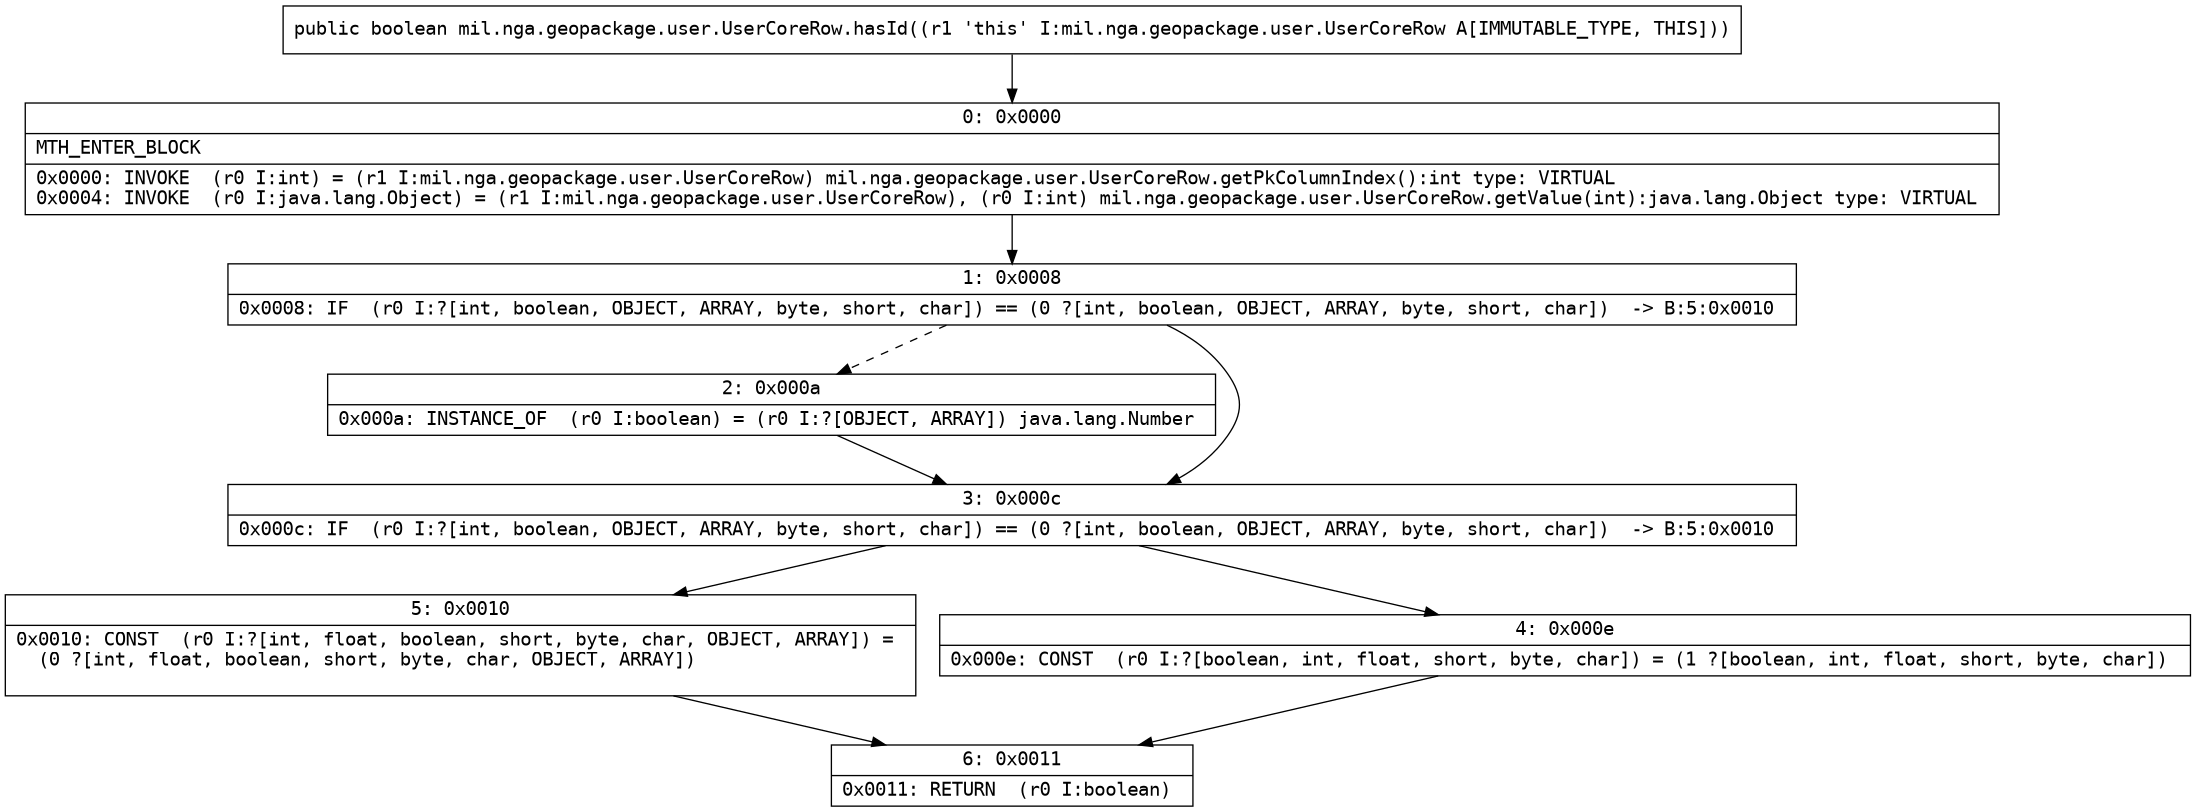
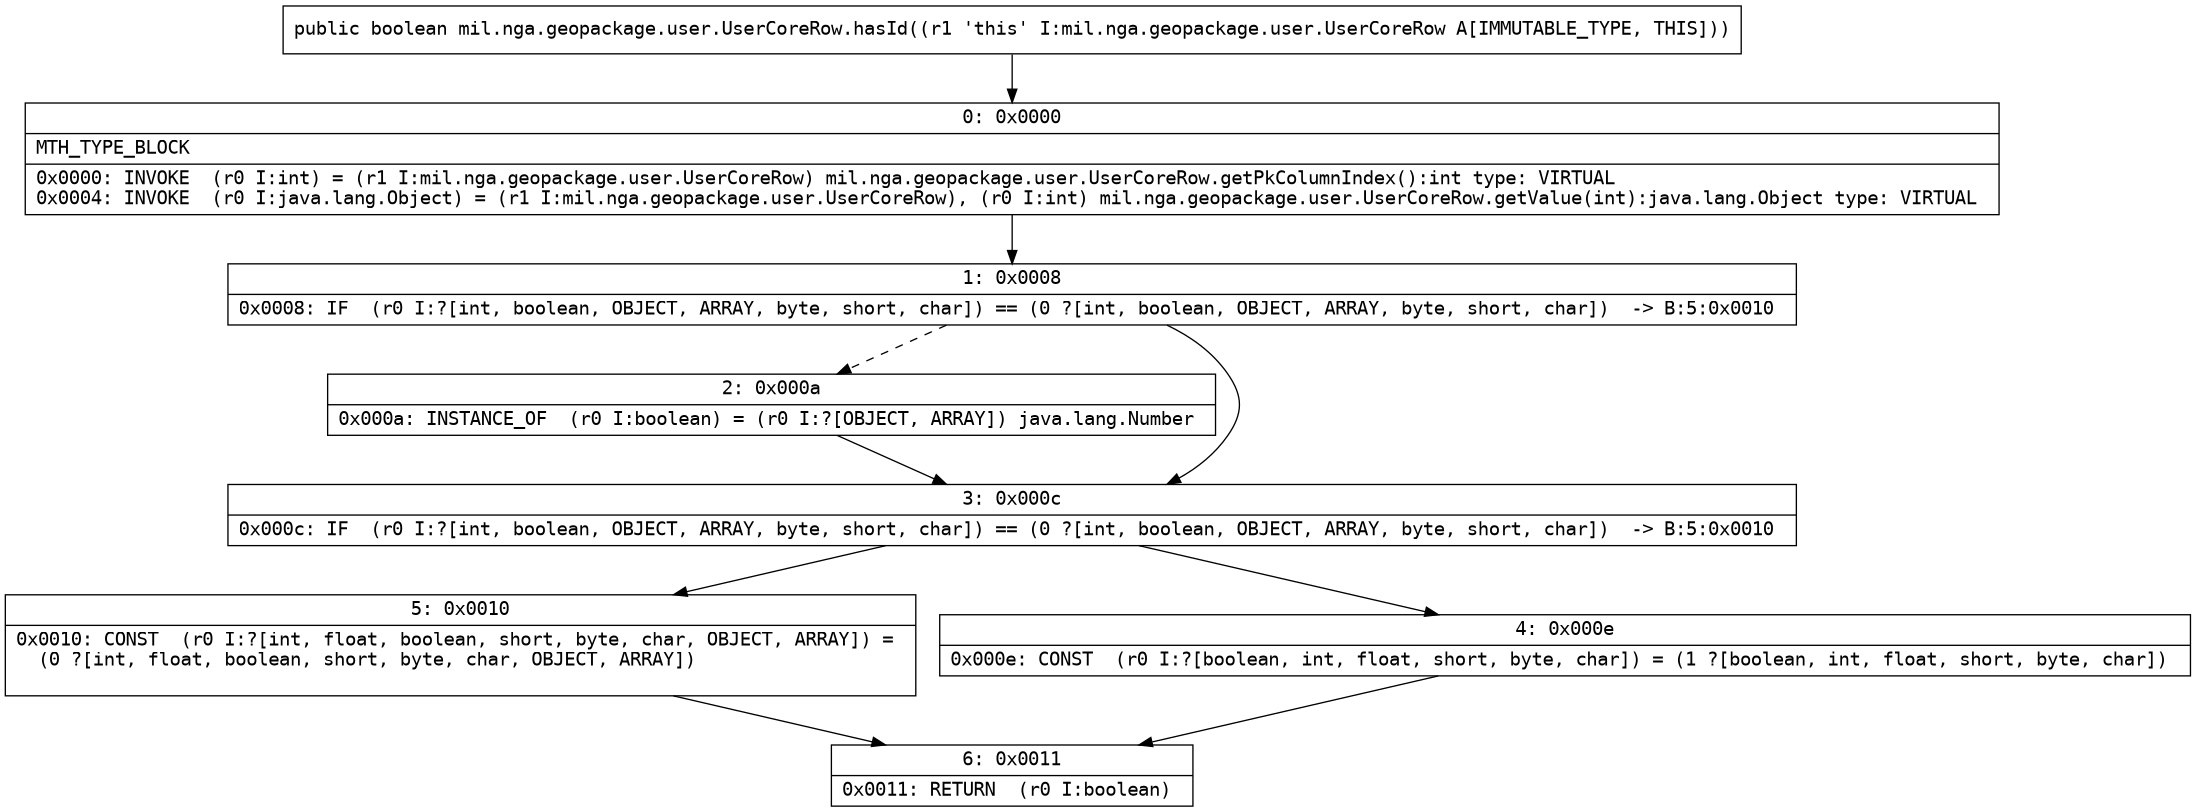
(118, 148) -> (113, 148)
